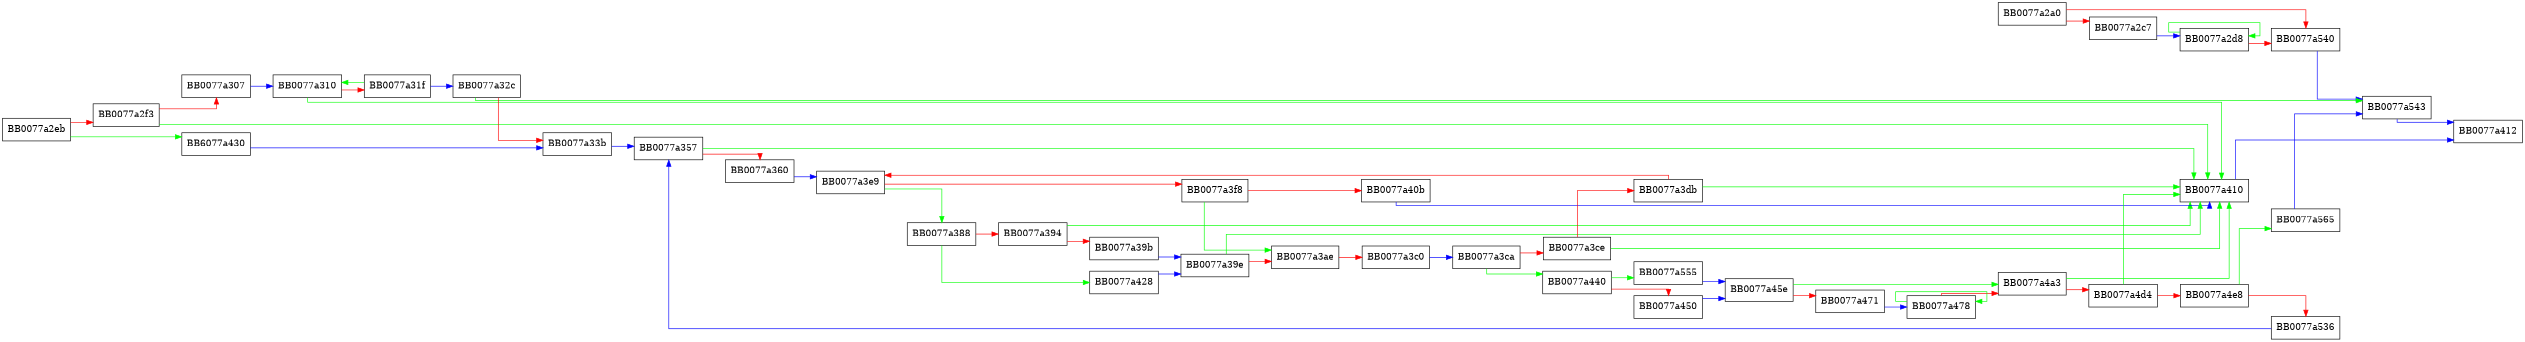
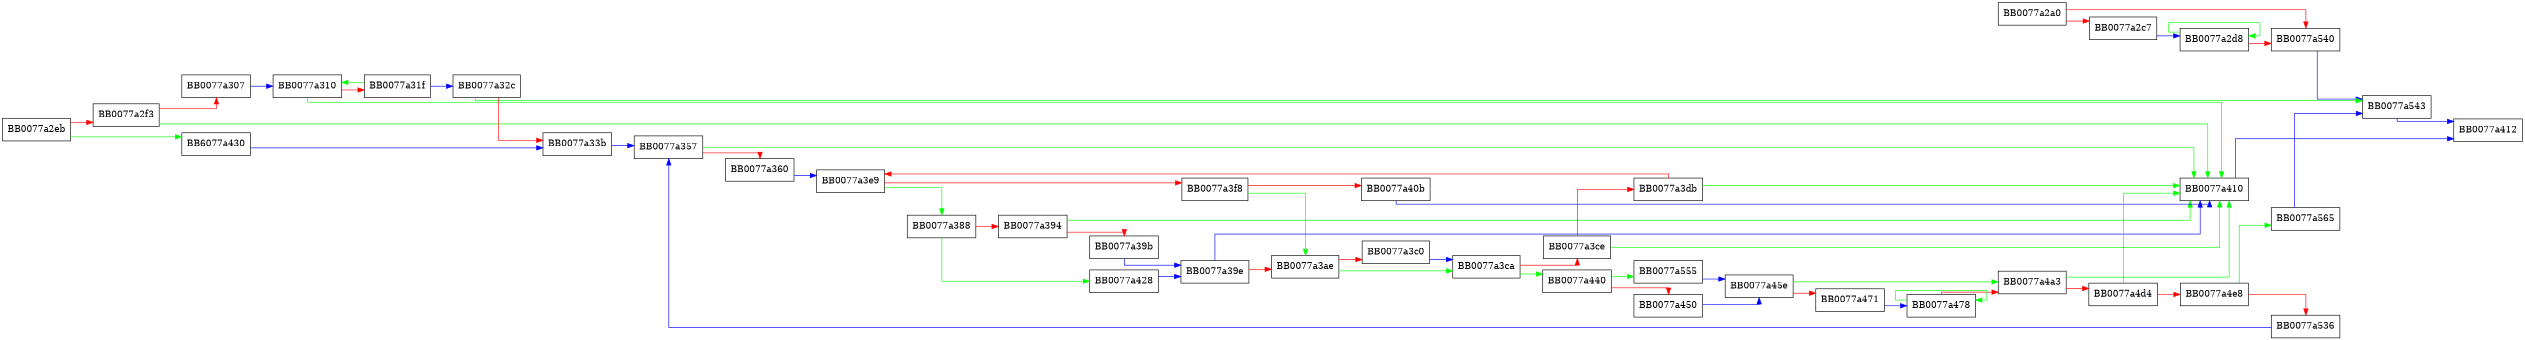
(1716, 234) -> (1708, 234)
none -> (1393, 271)
